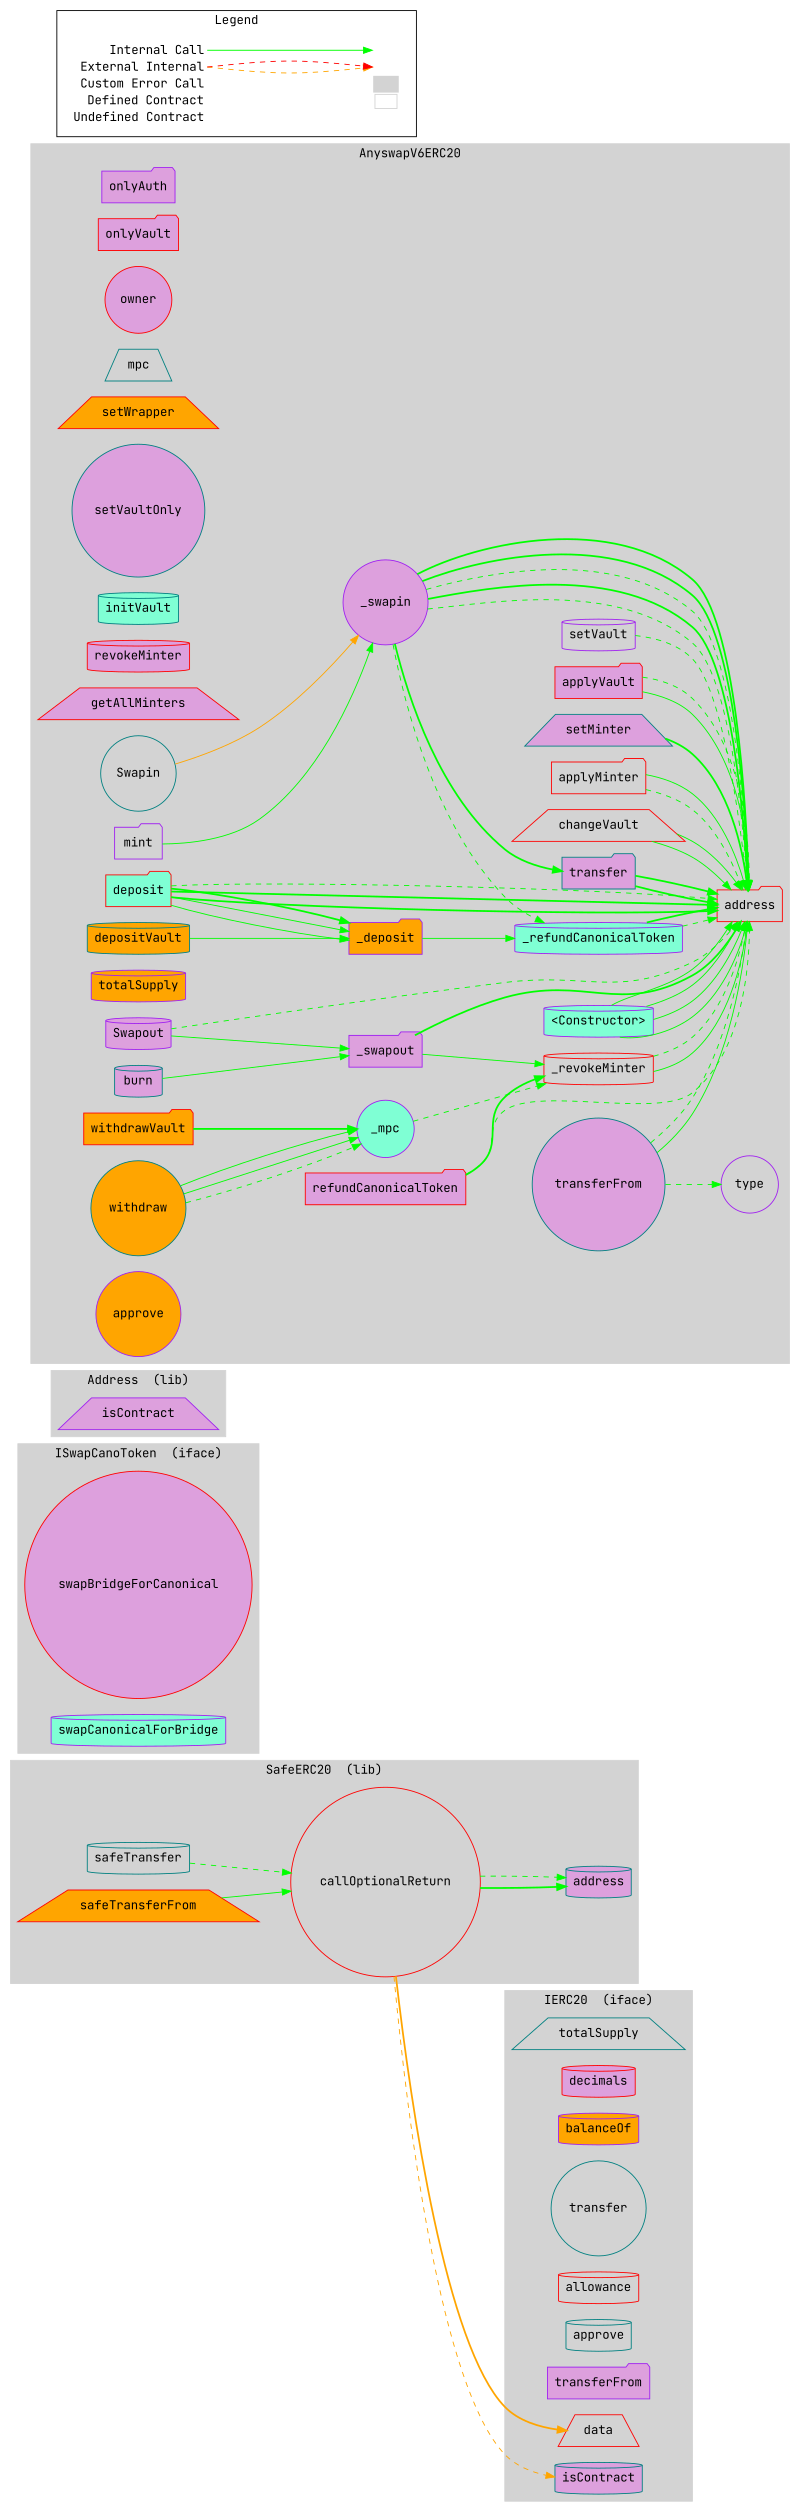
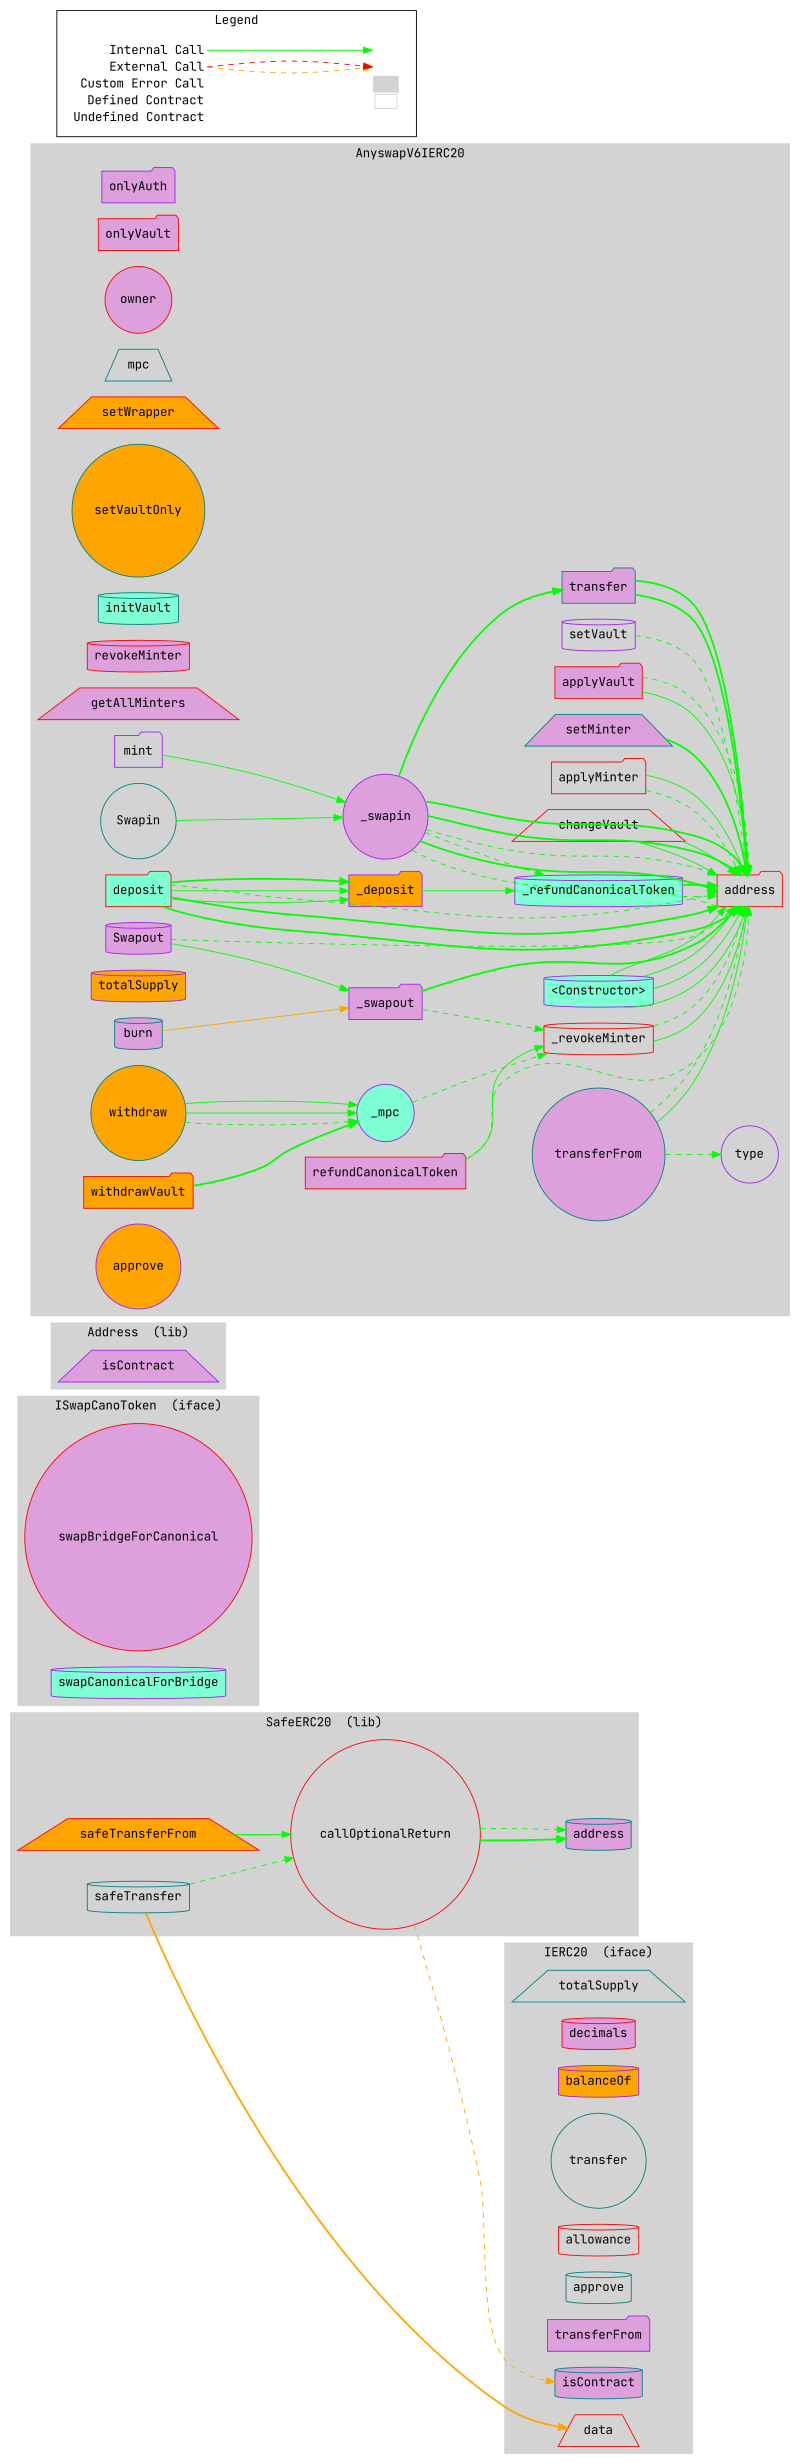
(142, 67) -> (157, 67)
(410, 154) -> (410, 154)
(138, 511) -> (138, 511)
(274, 717) -> (255, 819)
(138, 938) -> none
(479, 1059) -> (479, 1019)
(251, 1068) -> (251, 1020)
(496, 1110) -> (496, 1082)
(436, 2226) -> (310, 2208)
